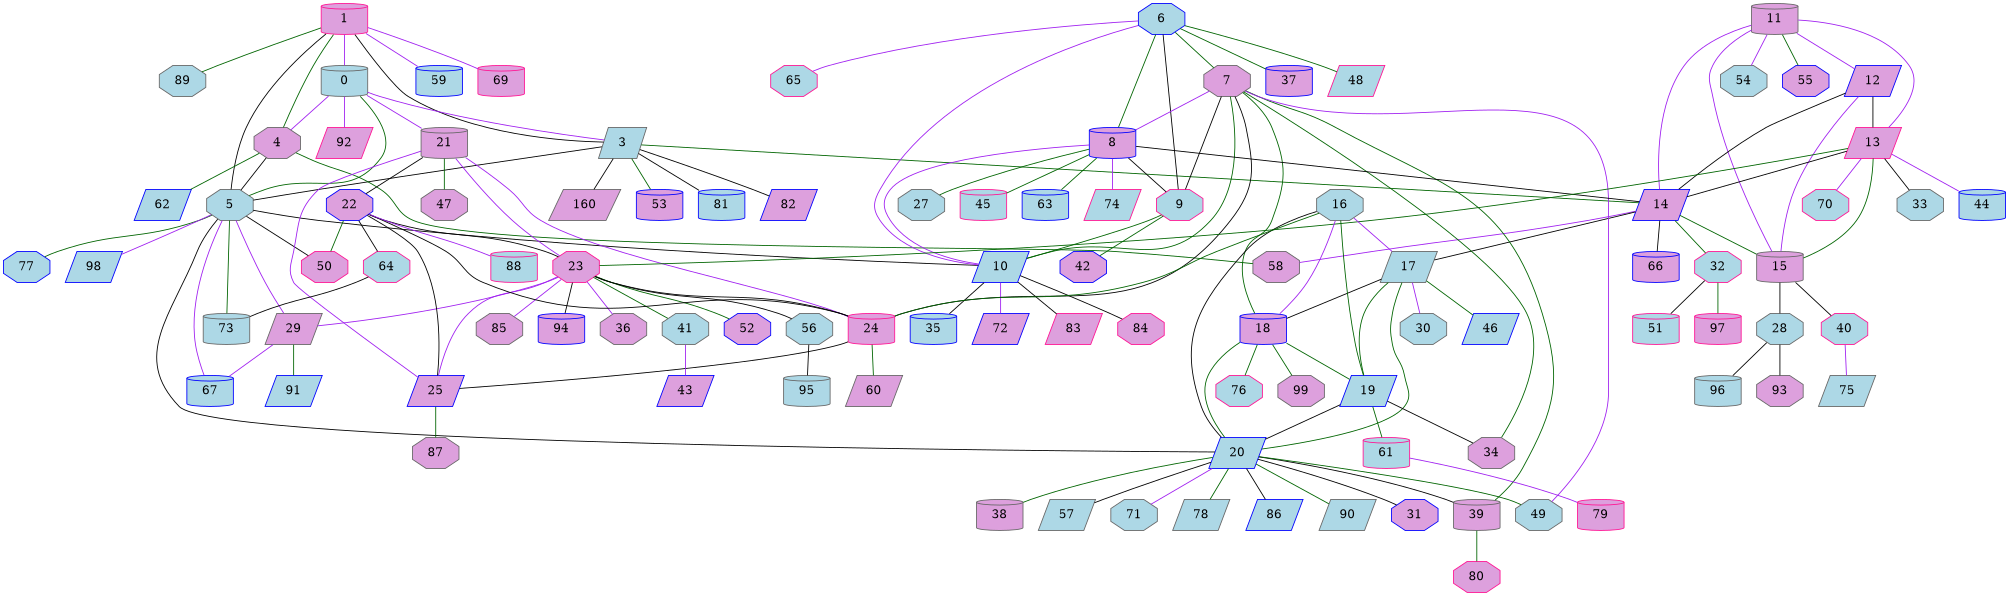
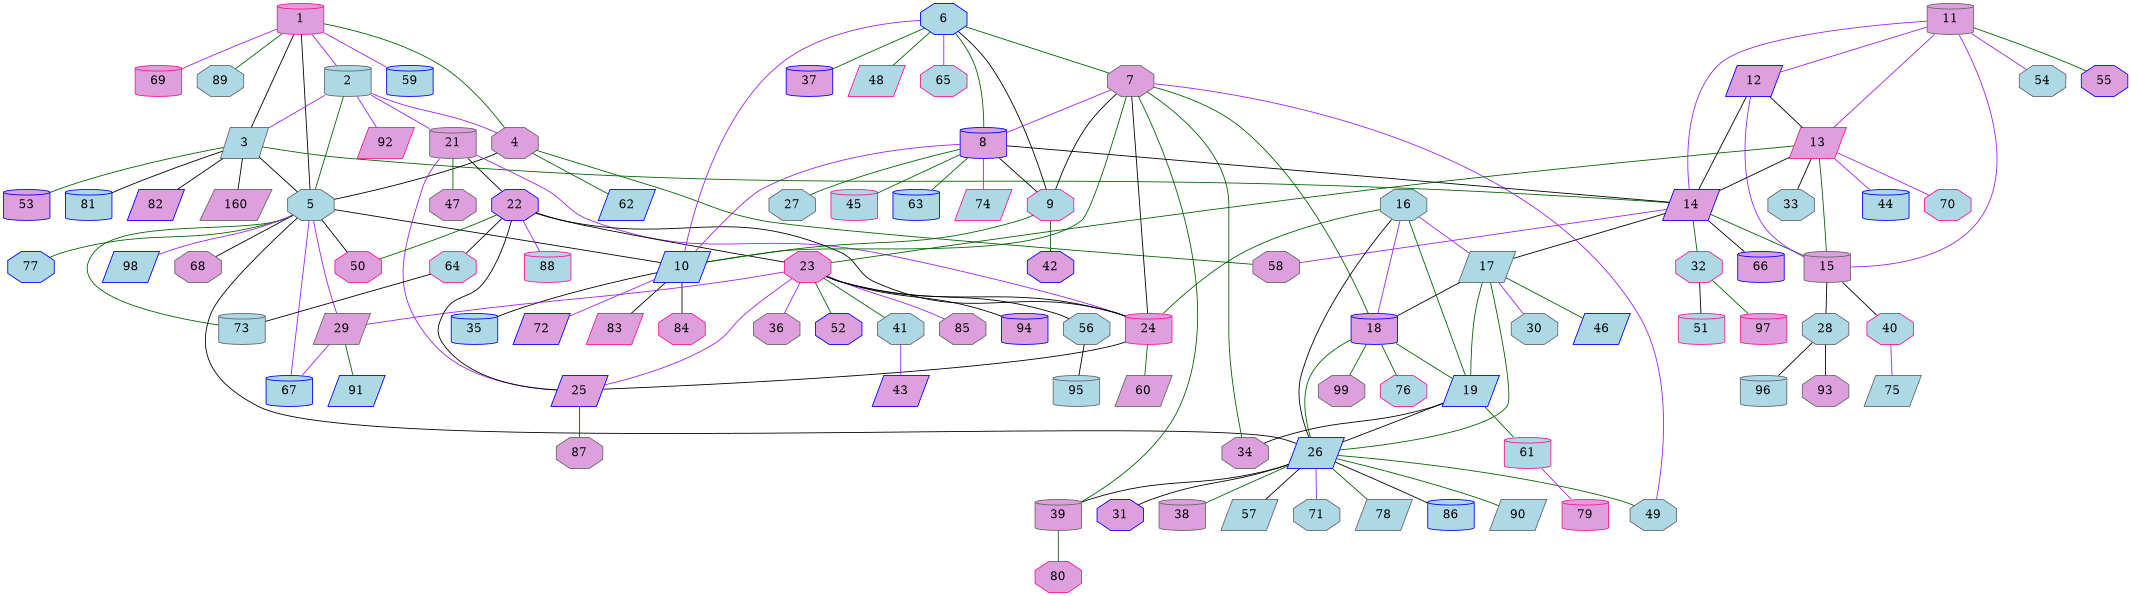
(344, 81) -> (348, 81)
(503, 212) -> none
none -> (198, 267)
(1237, 453) -> (1316, 453)
(1274, 515) -> (1451, 515)
